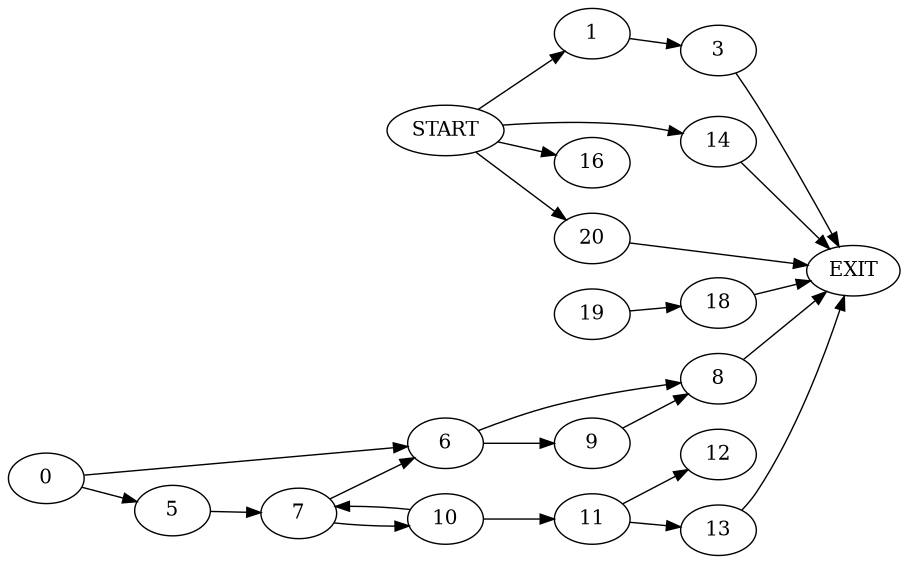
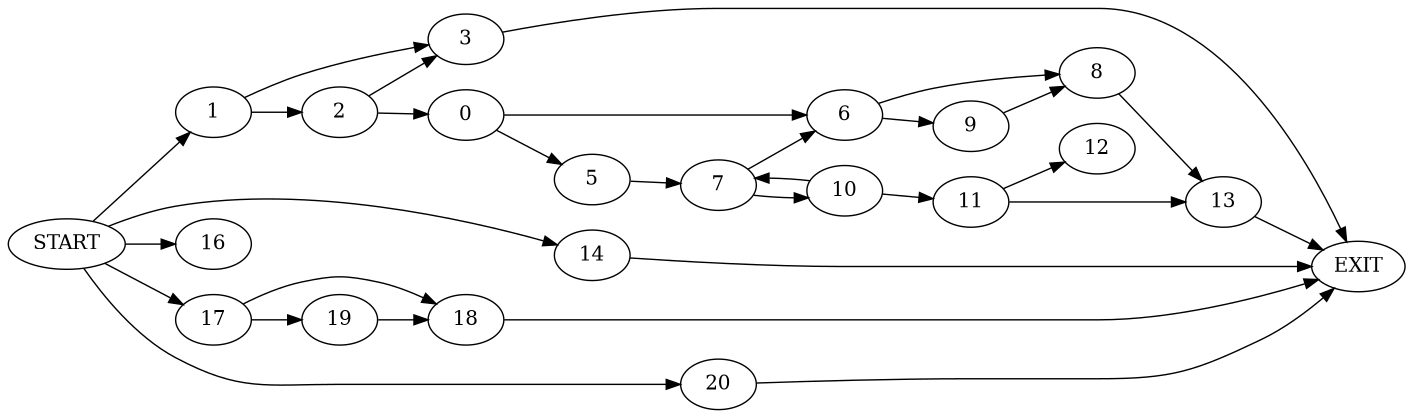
none -> (340, 112)
none -> (213, 320)
(779, 330) -> (1156, 132)
